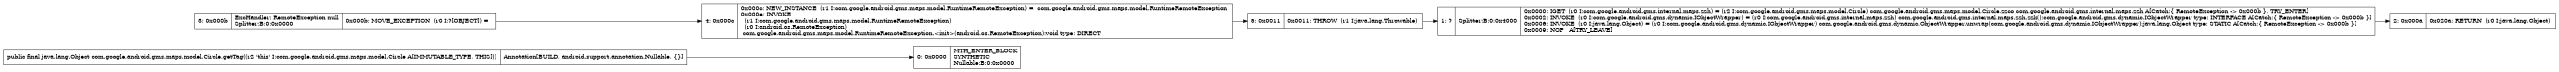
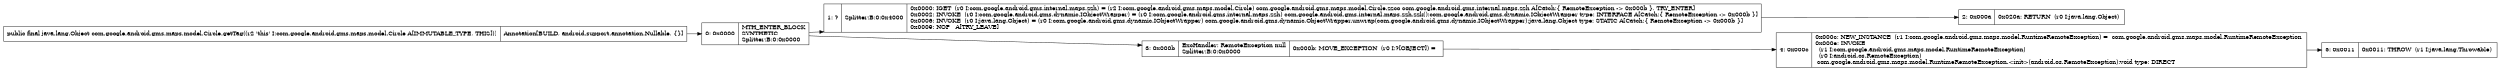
(1428, 21) -> (814, 32)
none -> (973, 41)
(984, 63) -> (771, 40)
